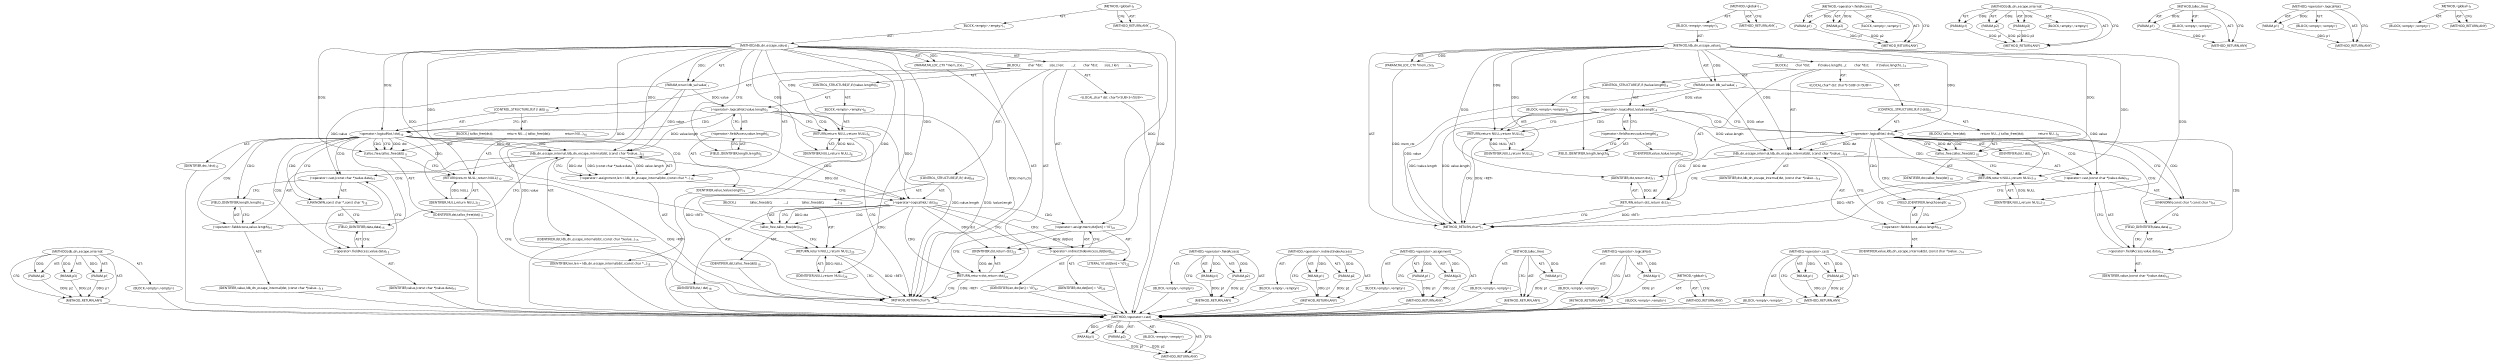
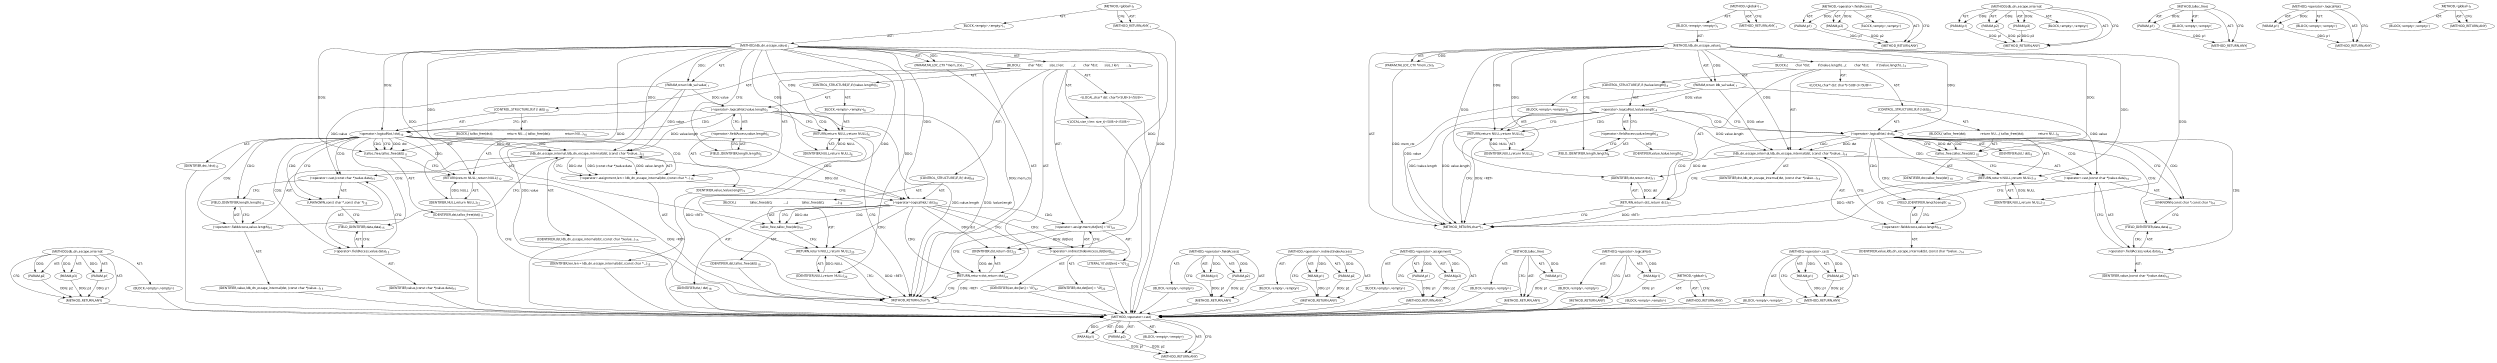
none -> (1098, 122)
